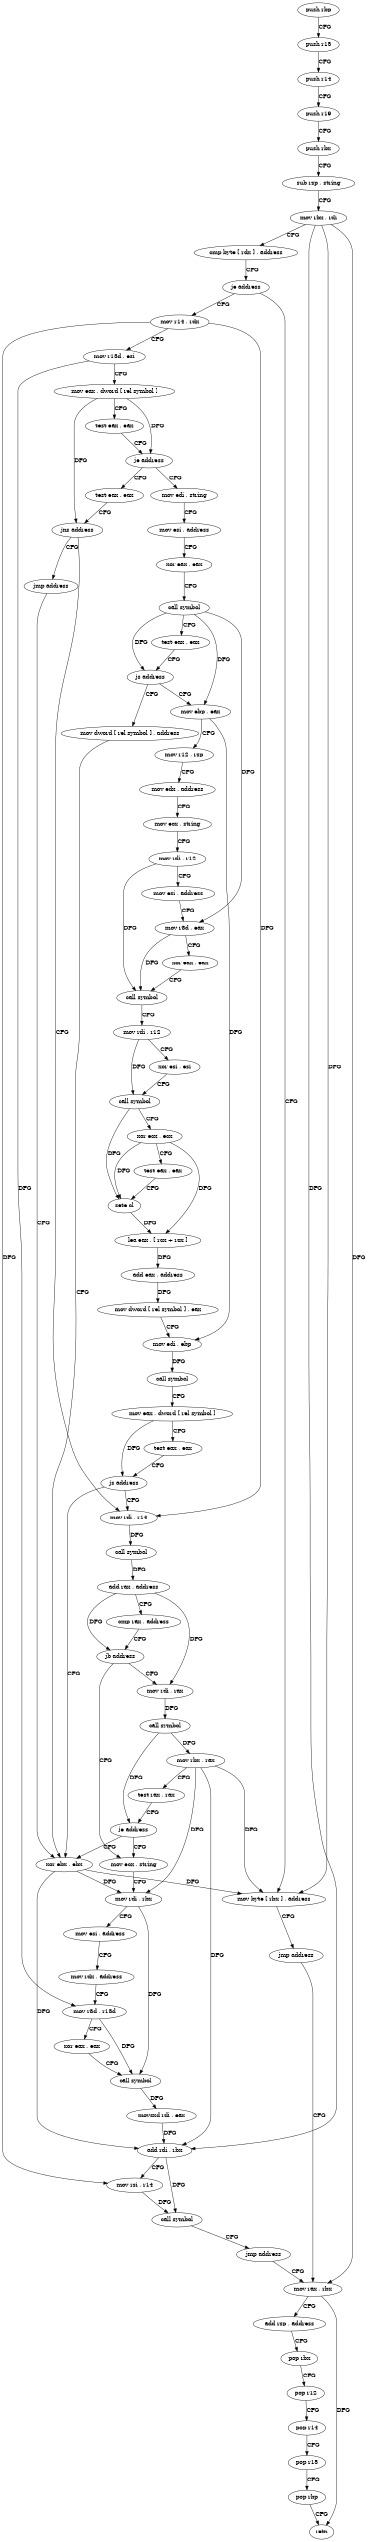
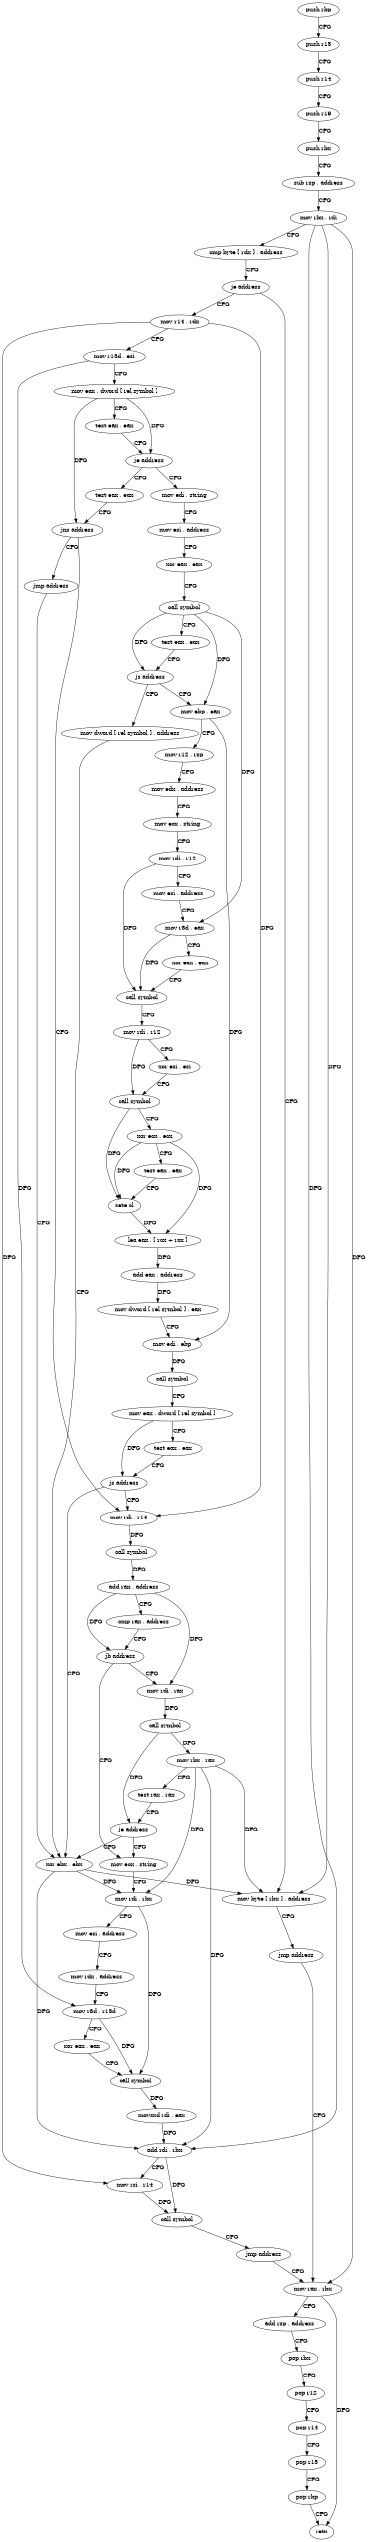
(318, 183) -> (318, 183)
